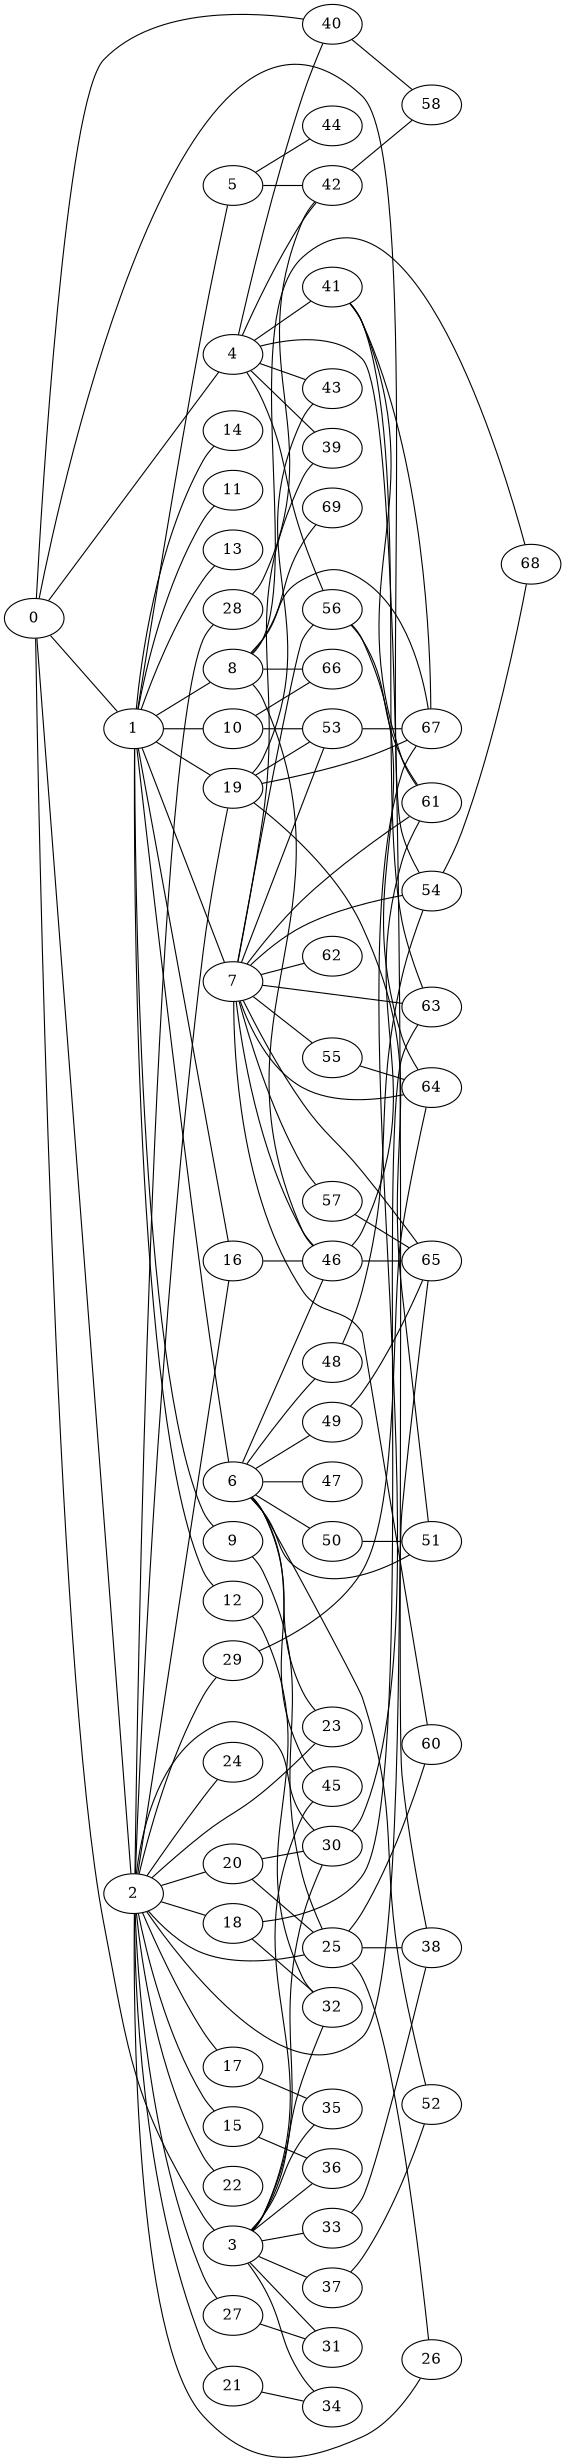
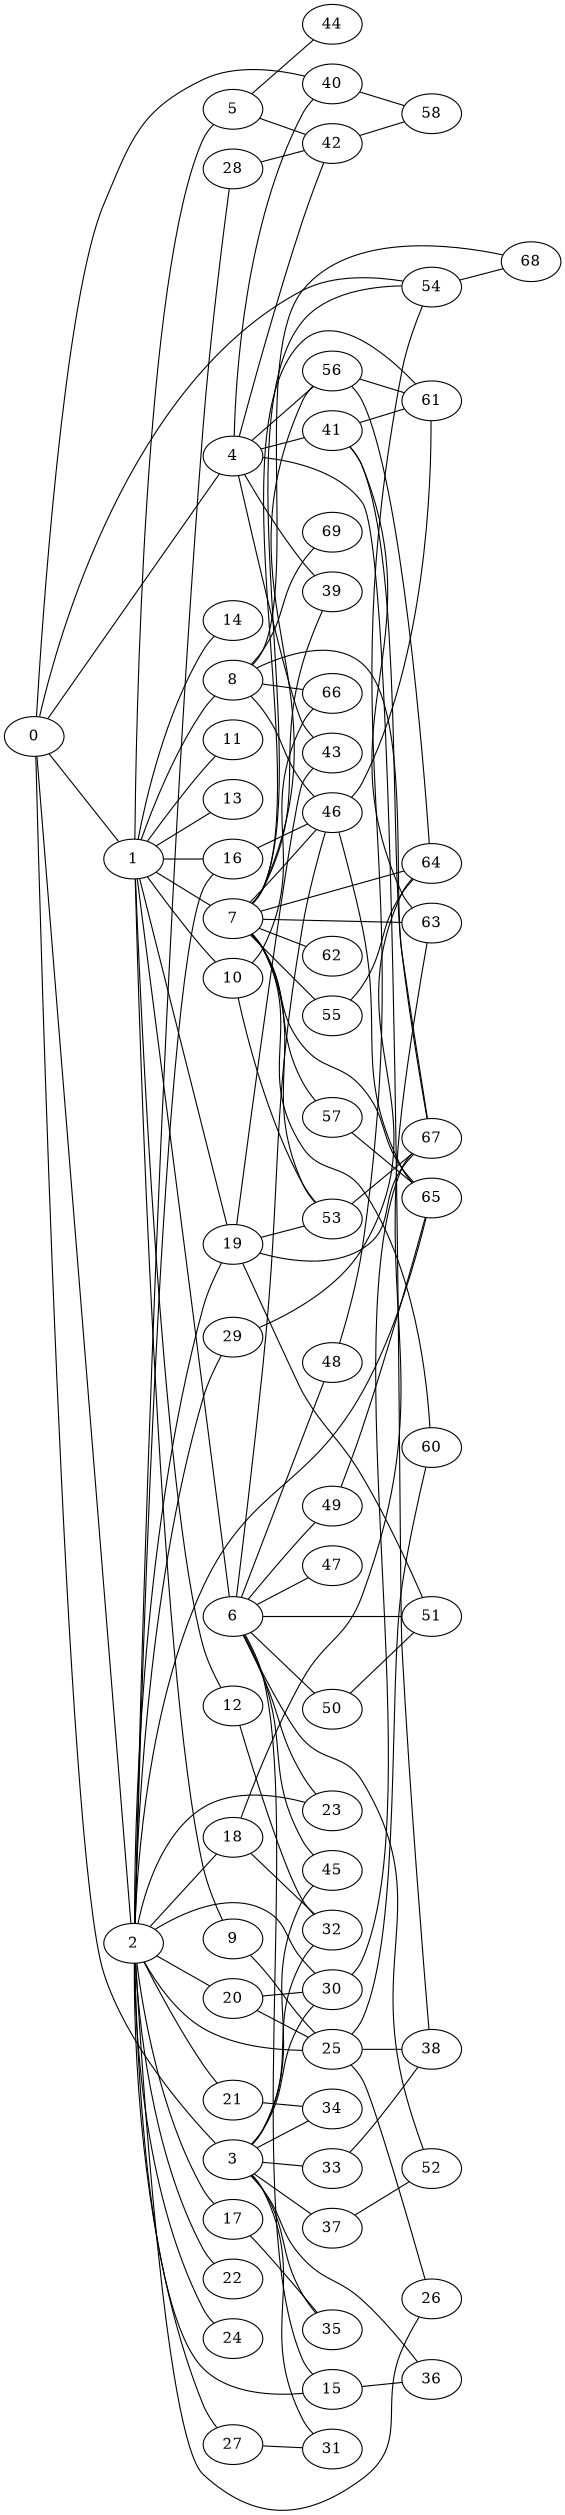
none -> (274, 2006)
